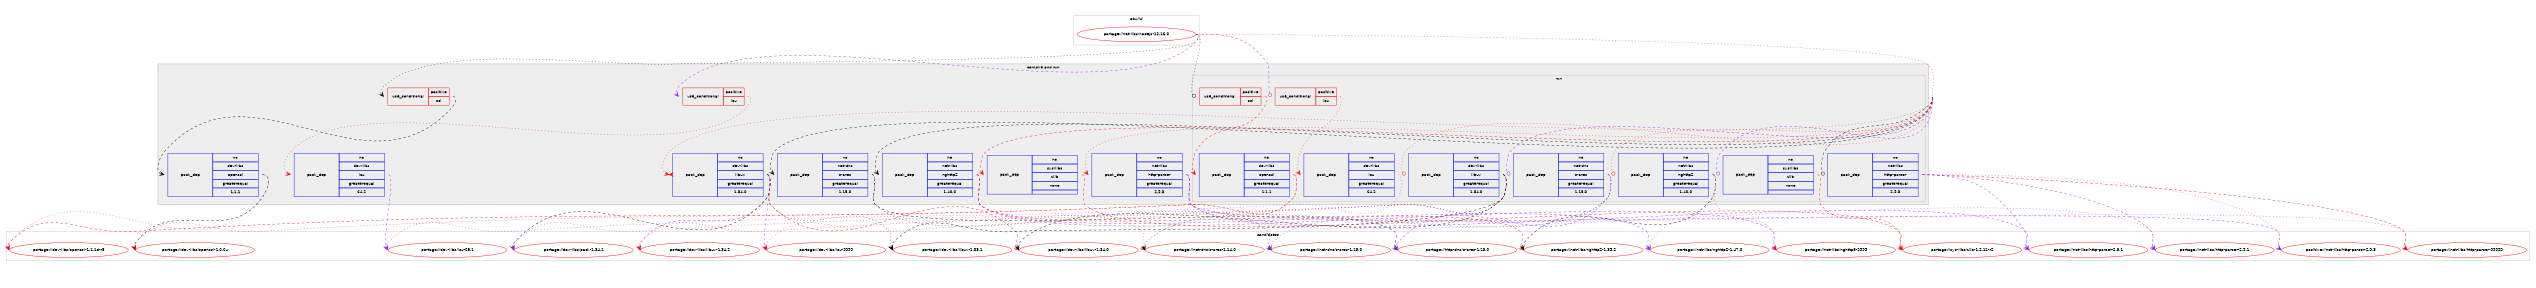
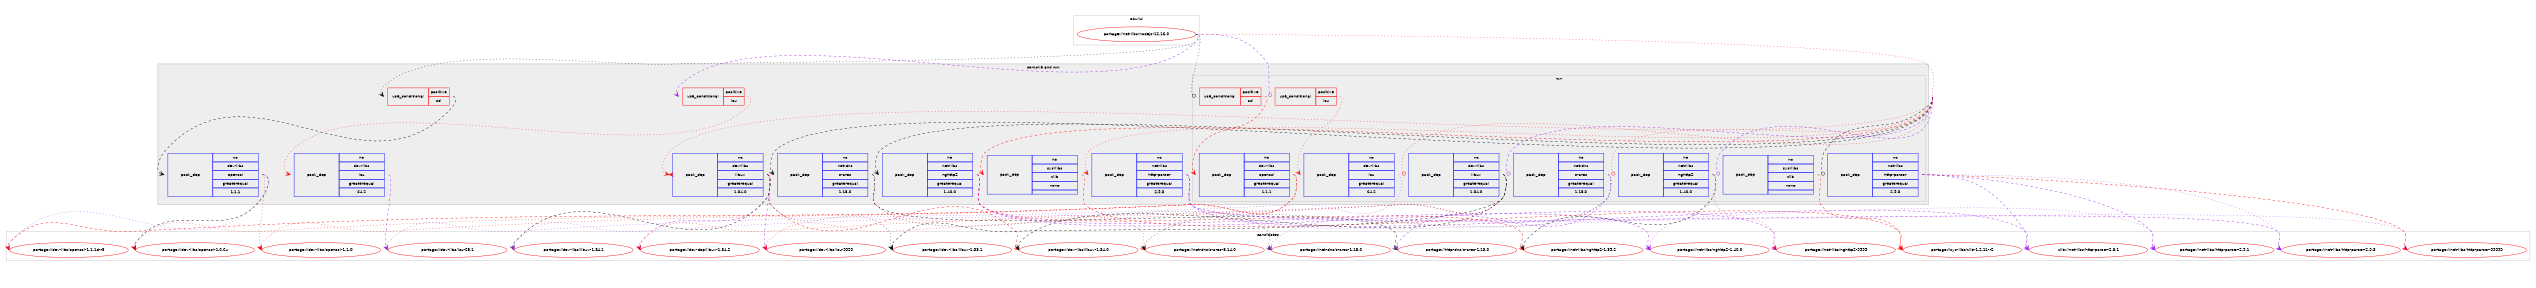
none -> (321, 250)
(574, 250) -> (574, 250)
(700, 250) -> (700, 250)
(1205, 250) -> (1205, 250)
(1710, 250) -> (1710, 250)
(1836, 250) -> (1836, 250)
(2088, 250) -> (2088, 250)
(2341, 250) -> (2341, 250)
